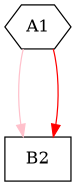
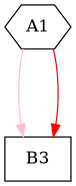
(38, 159) -> (38, 159)
